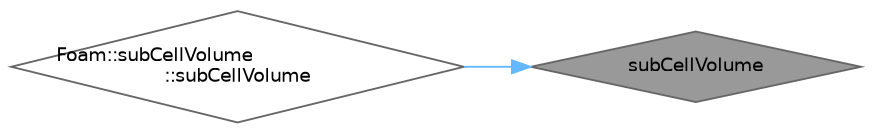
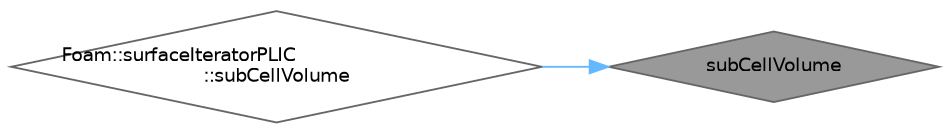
(238, 67) -> (276, 67)
